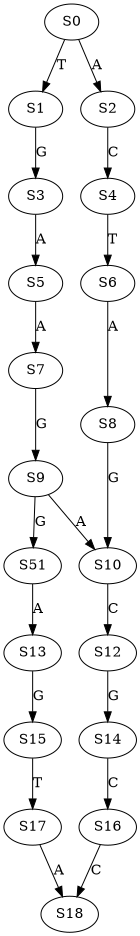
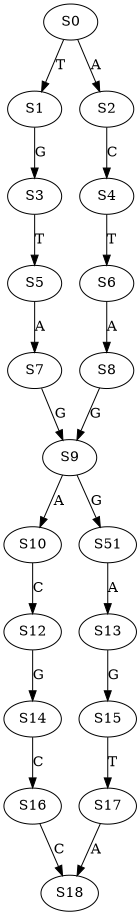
(41, 240) -> (40, 240)
(108, 490) -> (90, 409)
